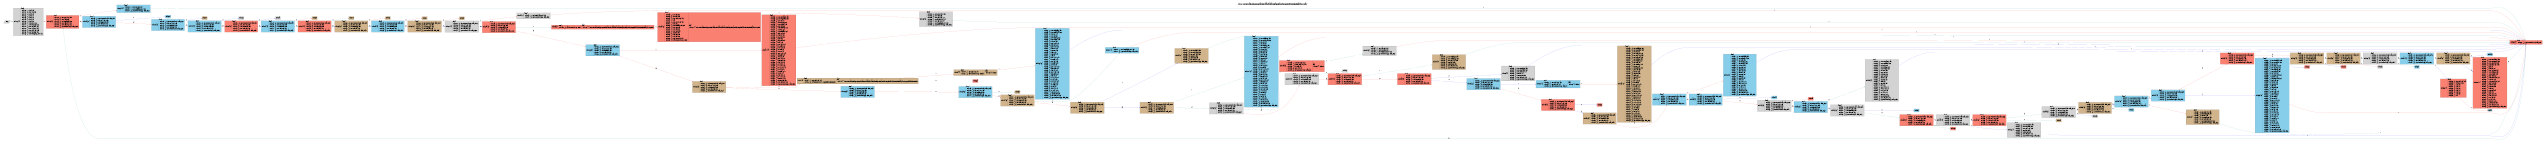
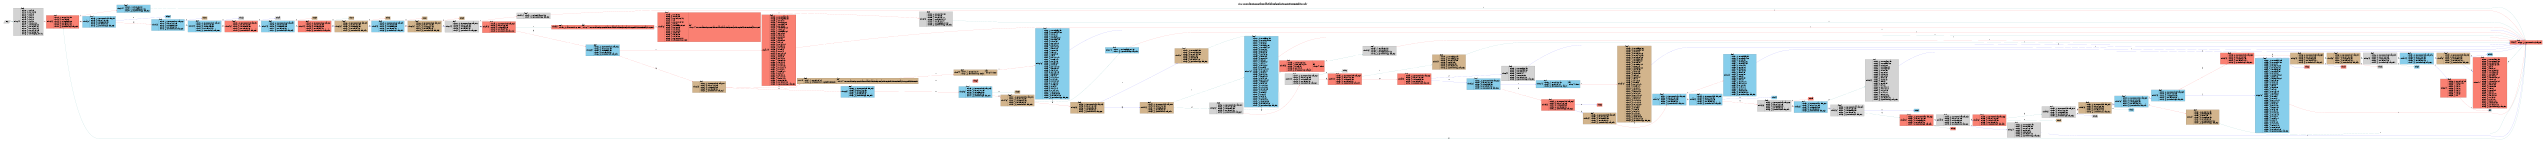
(2490, 110) -> (2490, 110)
